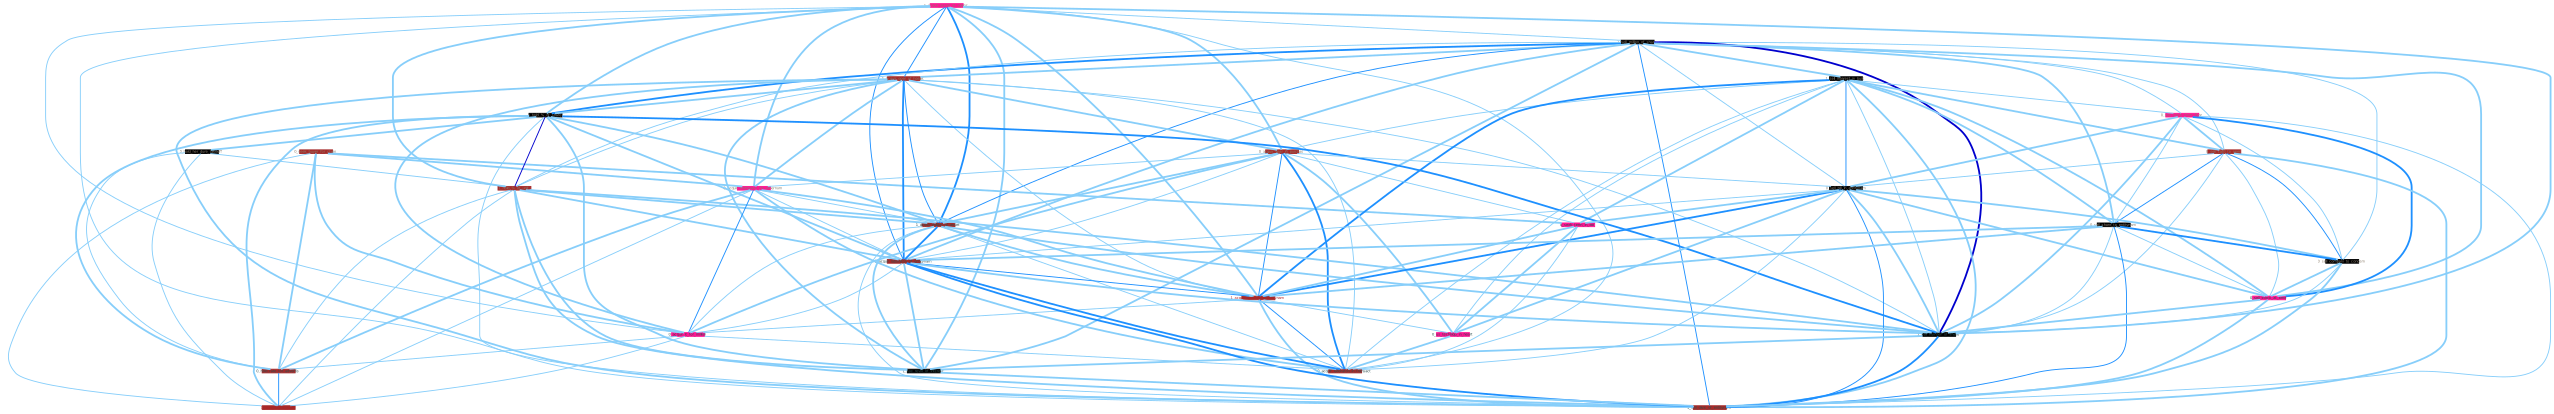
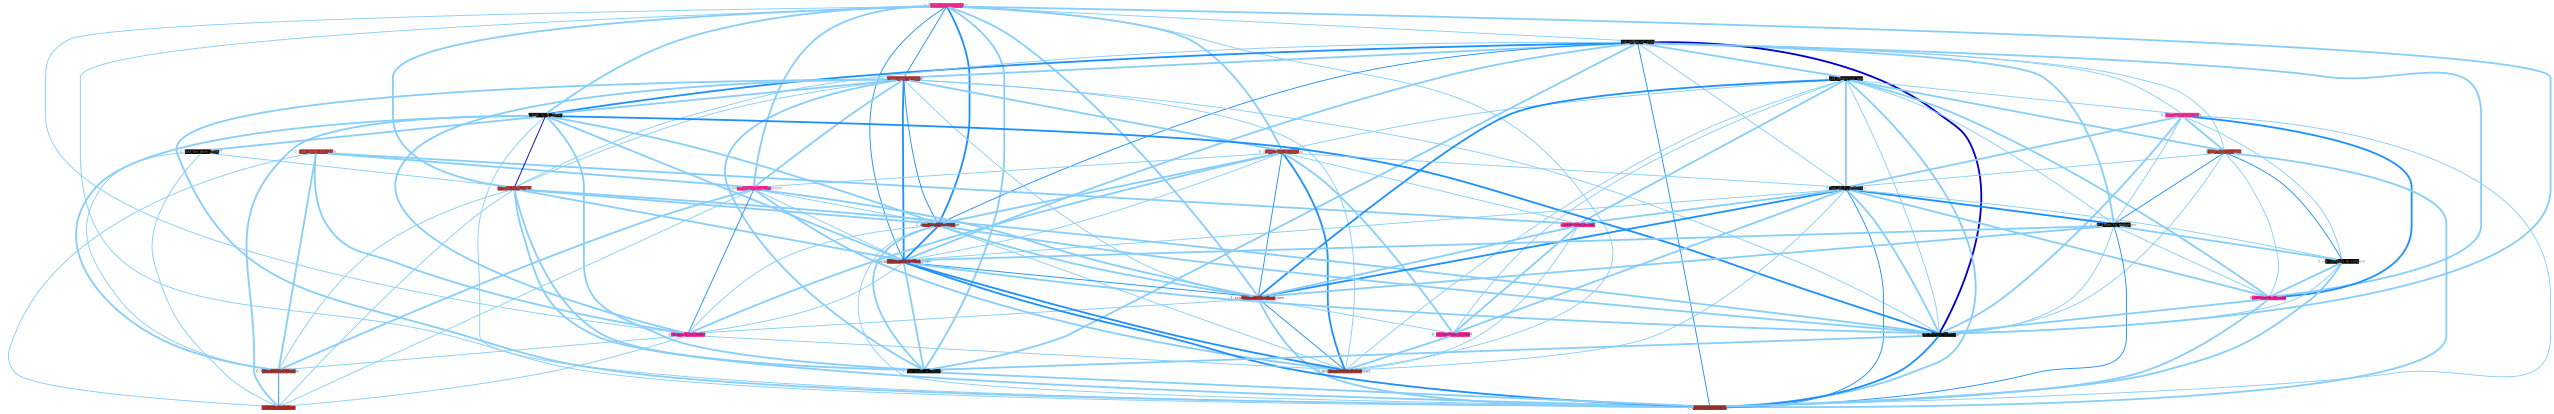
(2099, 53) -> none
(1987, 140) -> (1987, 140)
none -> (1980, 207)
(2086, 216) -> (2134, 222)
(2206, 240) -> (2206, 240)
